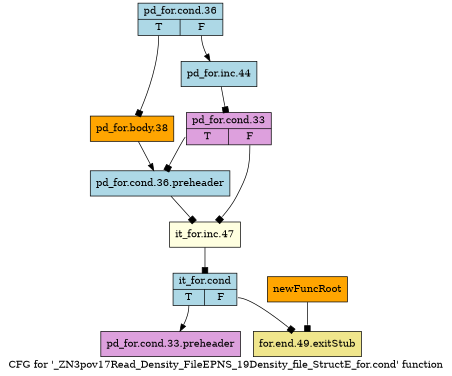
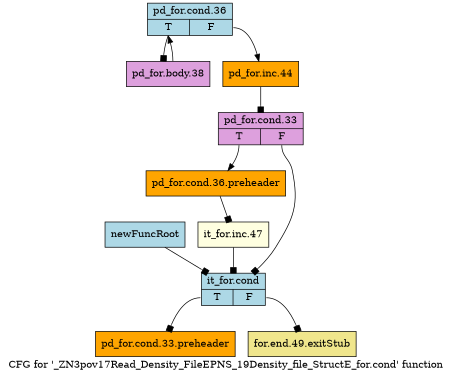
(219, 74) -> (261, 74)
(132, 129) -> (168, 74)
(177, 151) -> (237, 156)
(144, 153) -> (172, 52)
(160, 183) -> (216, 183)
(243, 183) -> (293, 211)
(307, 289) -> (145, 235)
(307, 313) -> (183, 258)
(187, 316) -> (182, 307)
(171, 344) -> (165, 344)
